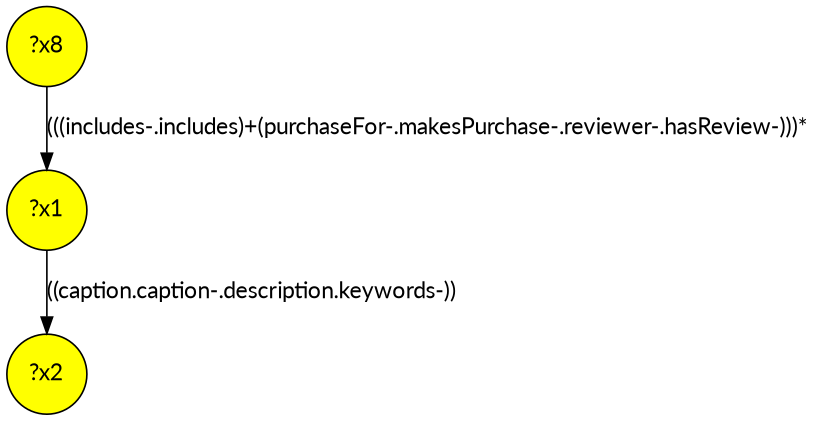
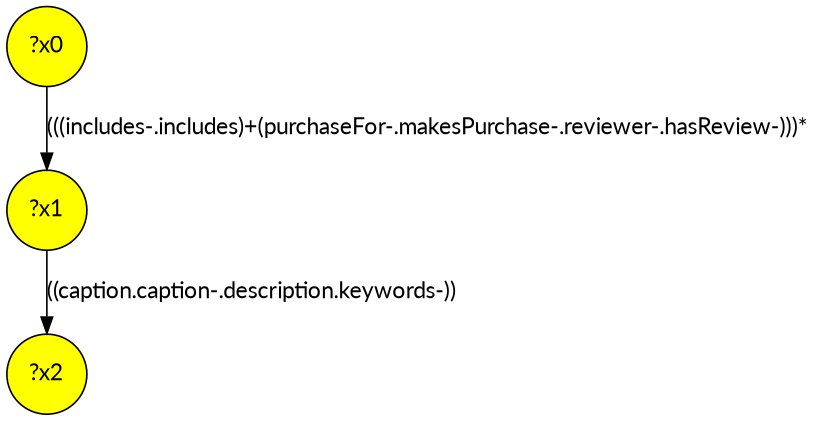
(47, 47) -> (47, 47)
